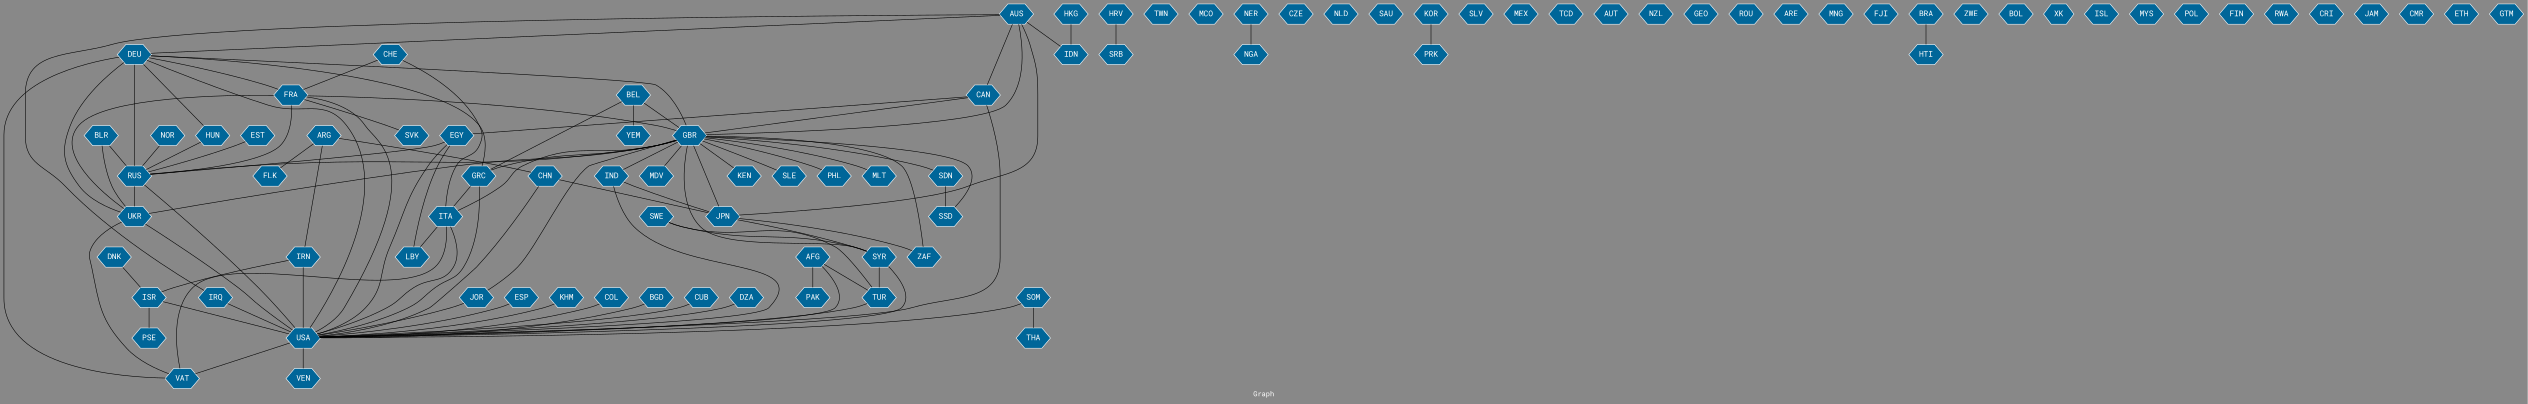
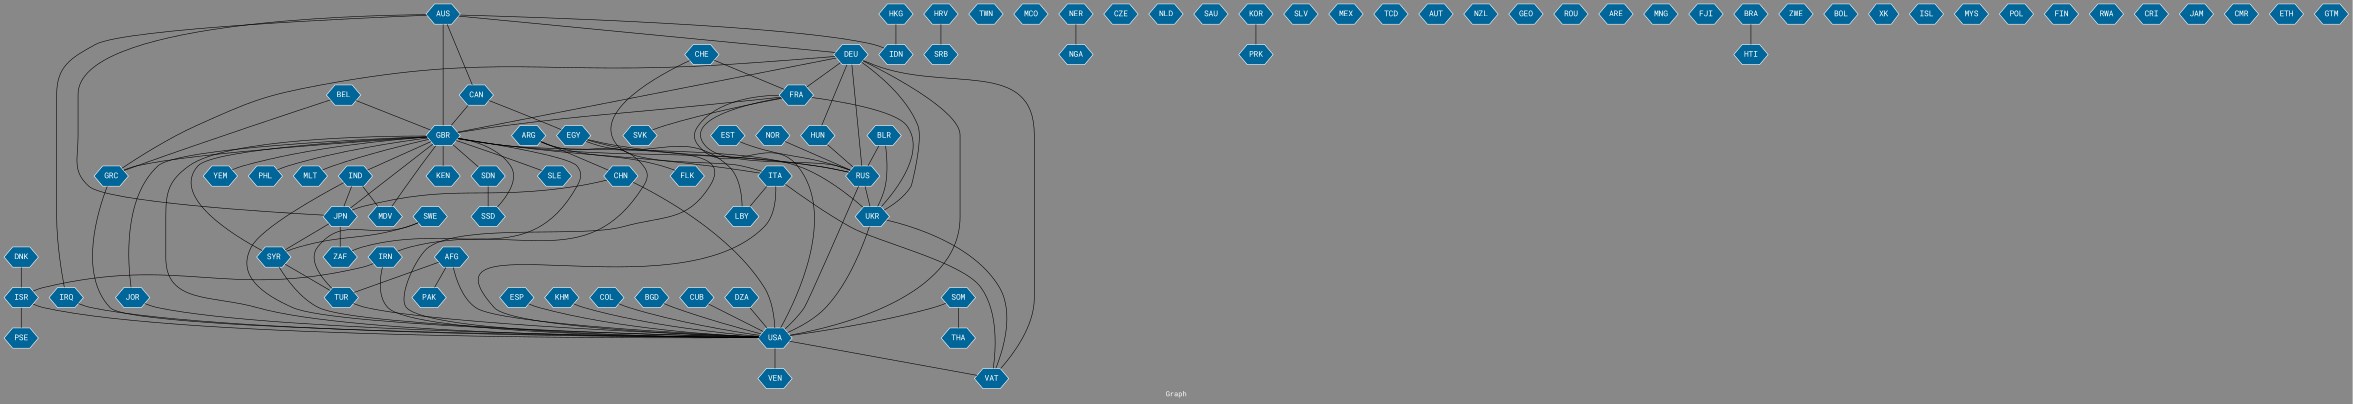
(633, 115) -> (329, 148)
(462, 196) -> none
none -> (371, 197)
(920, 306) -> (280, 312)
